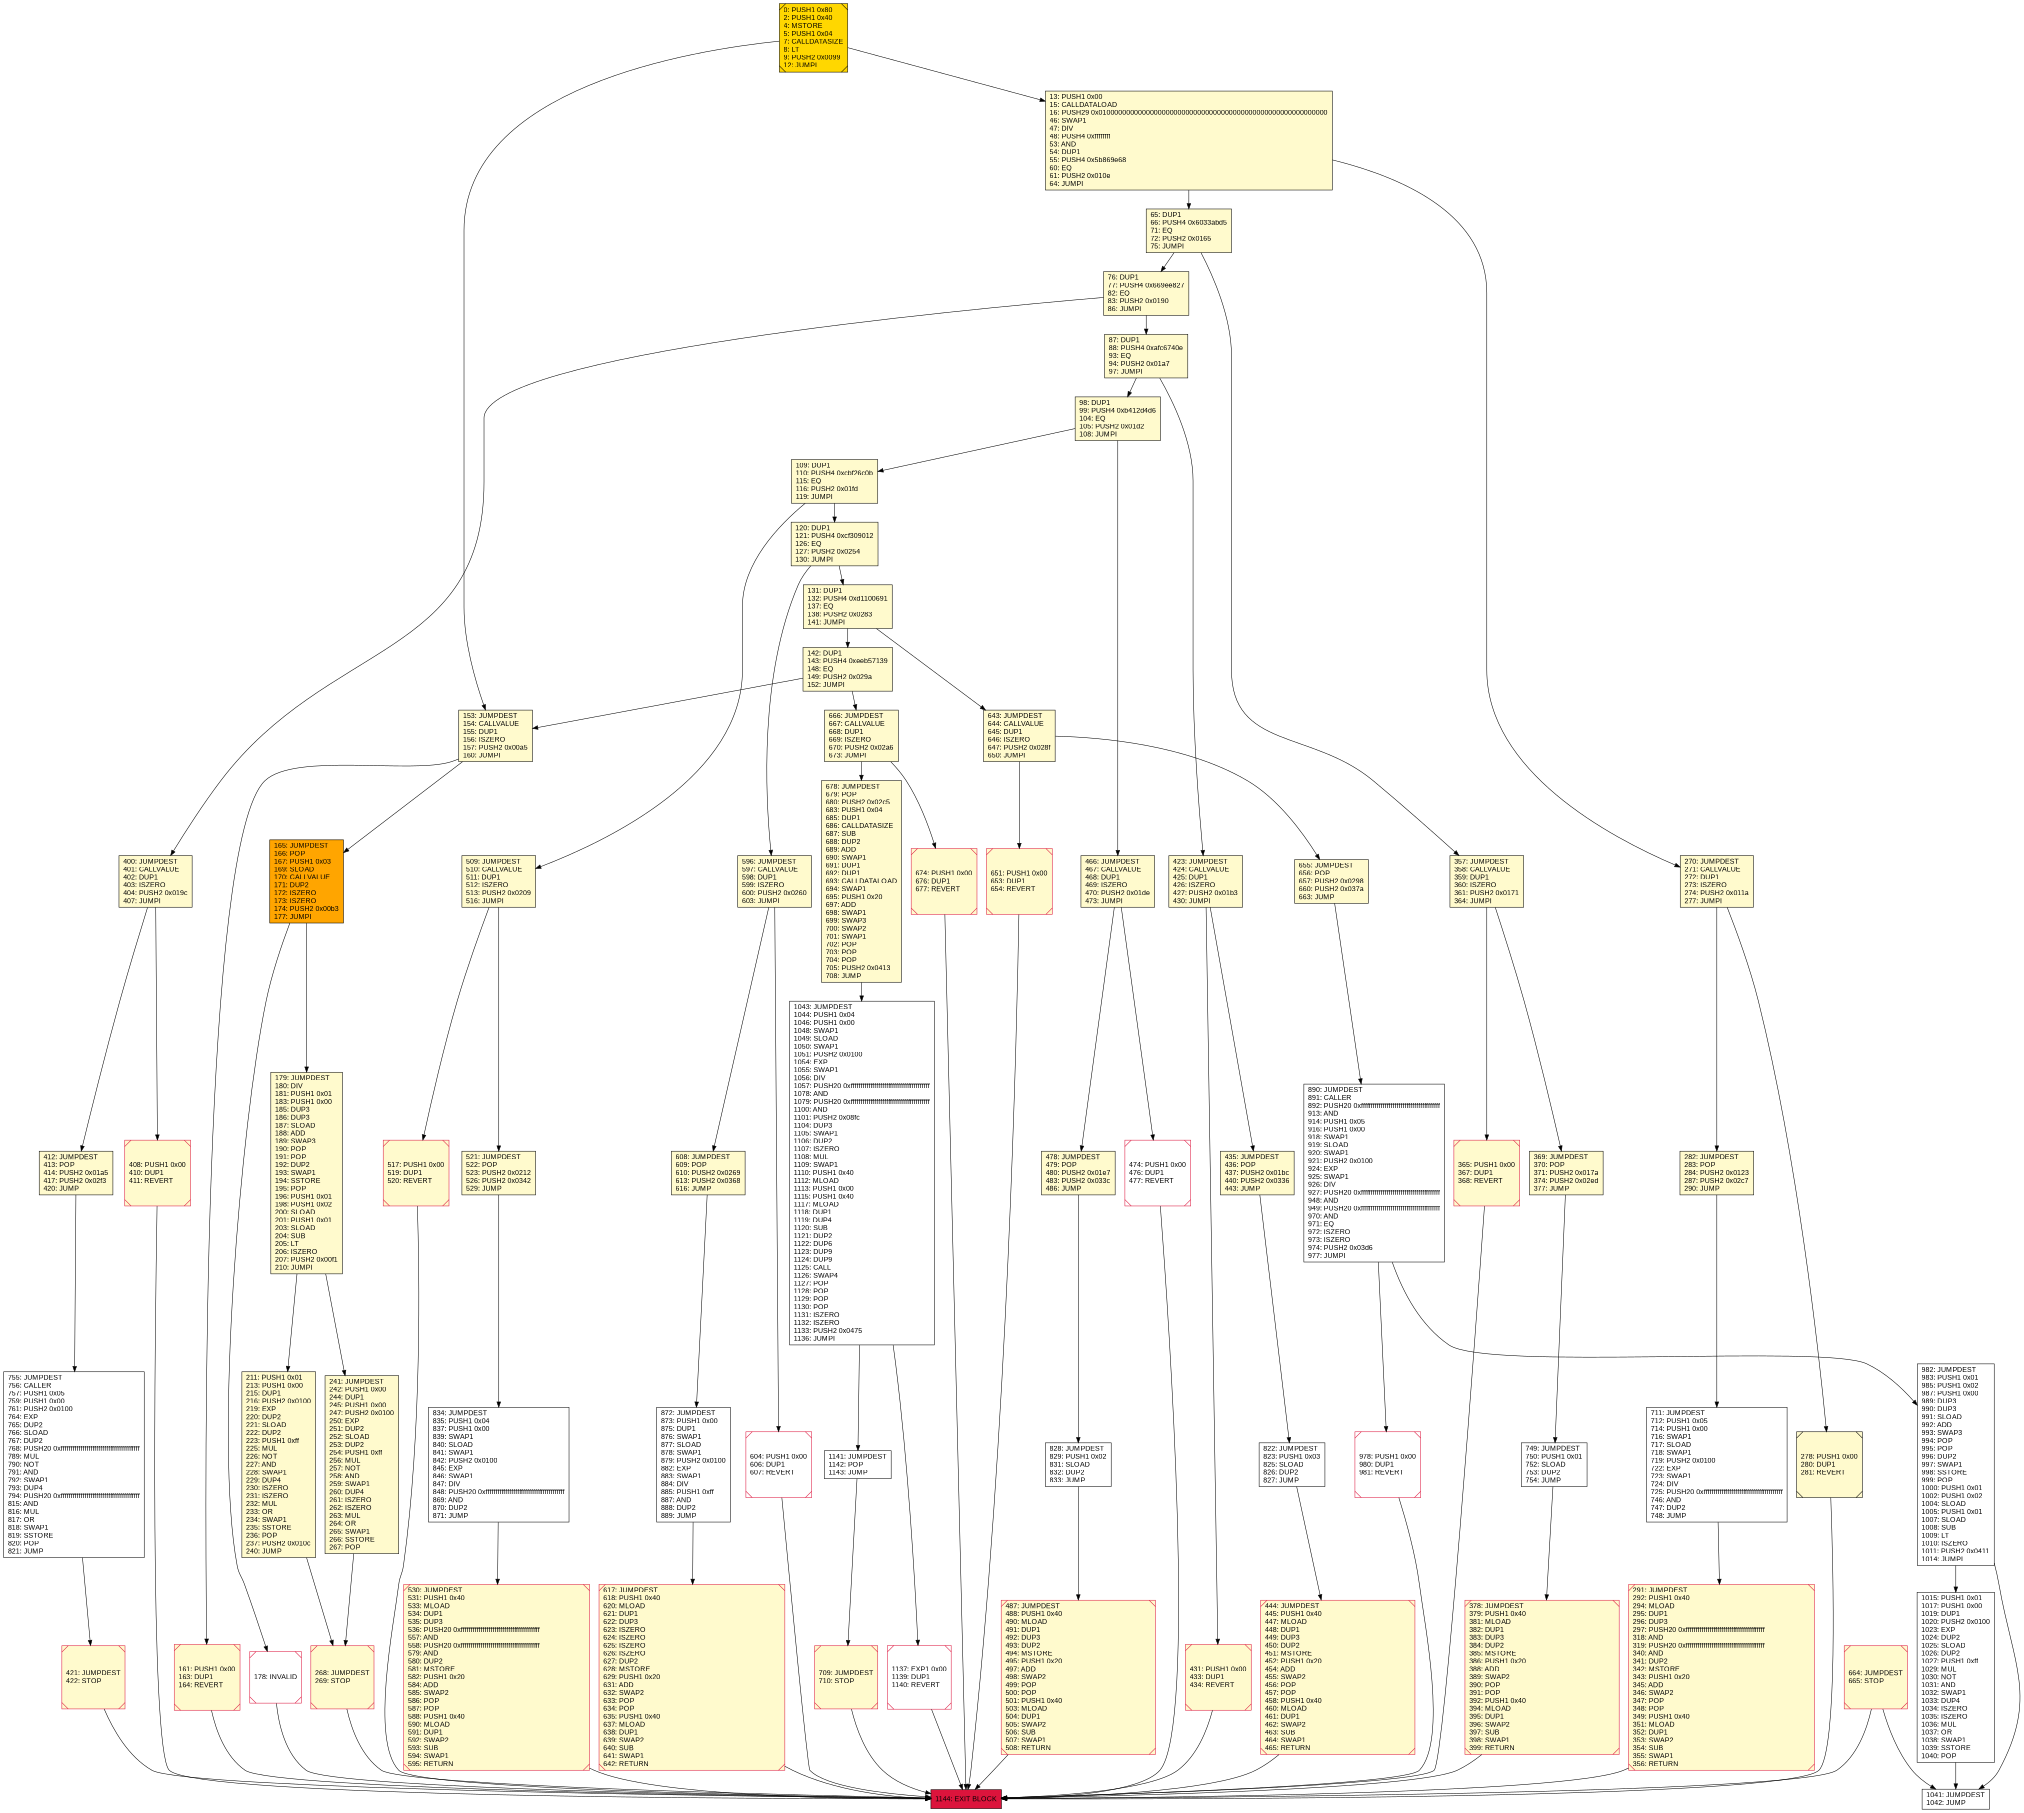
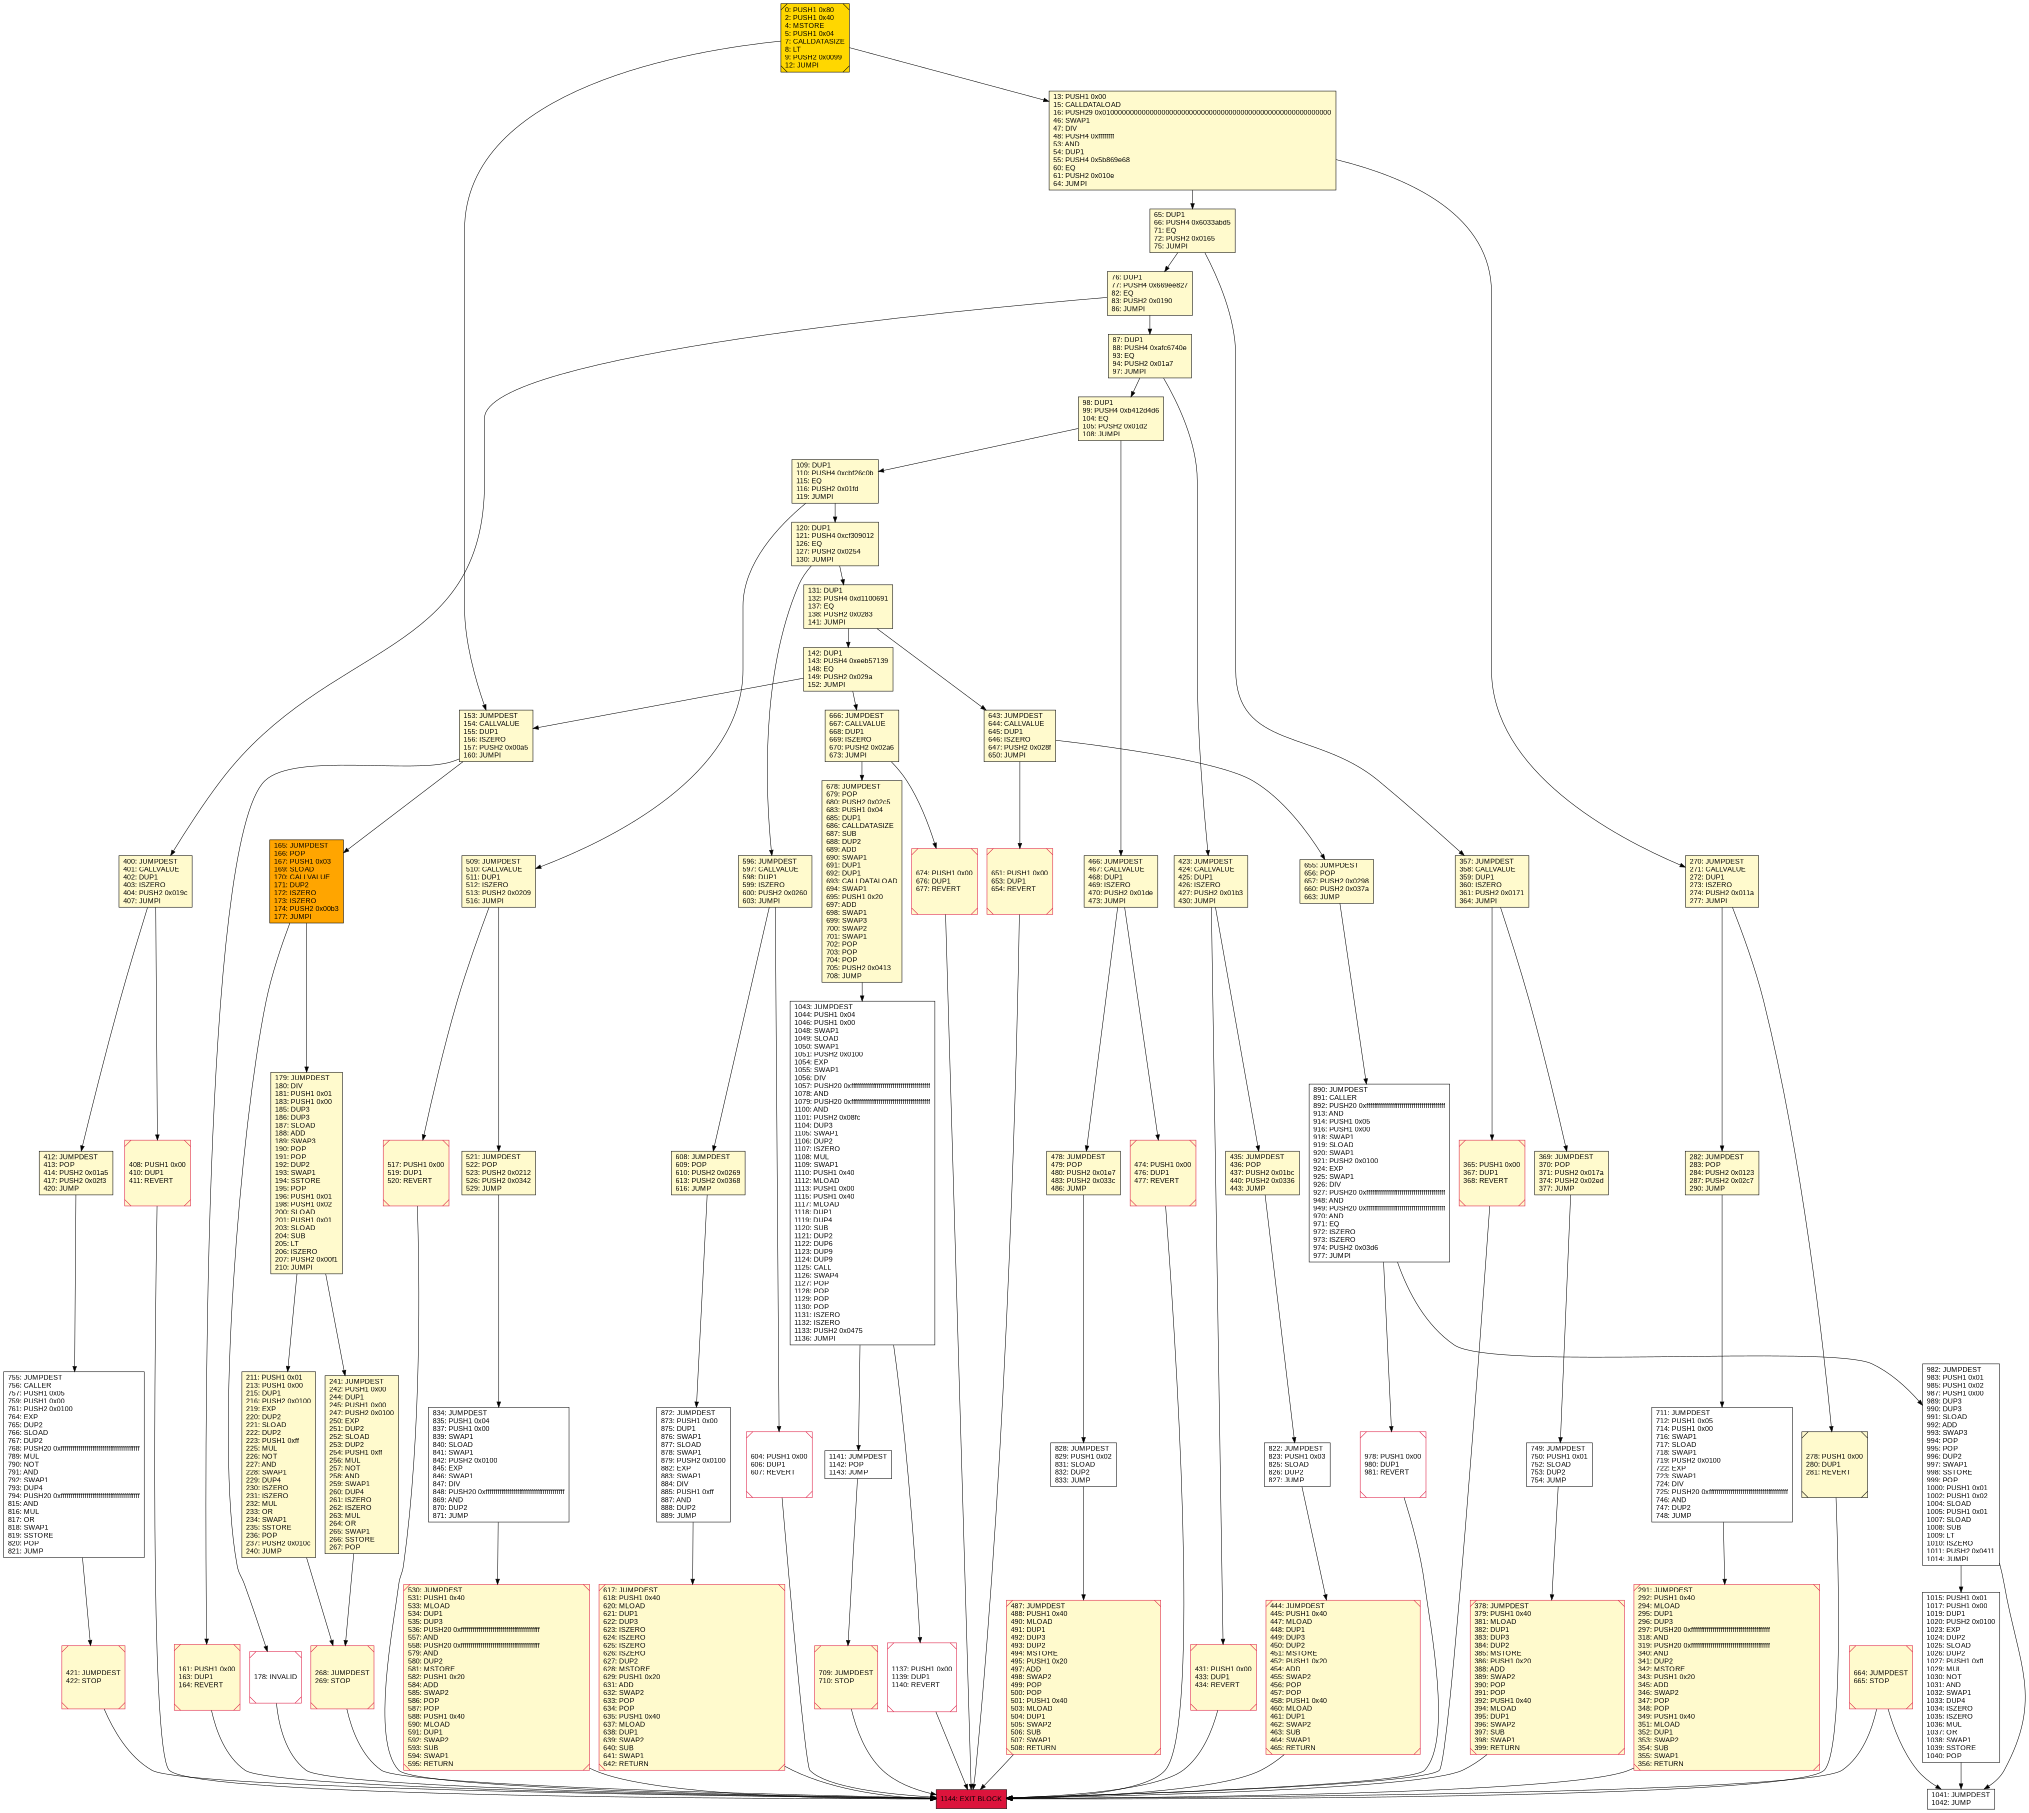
(1158, 1173) -> (1163, 1173)
(919, 1677) -> (922, 1677)
